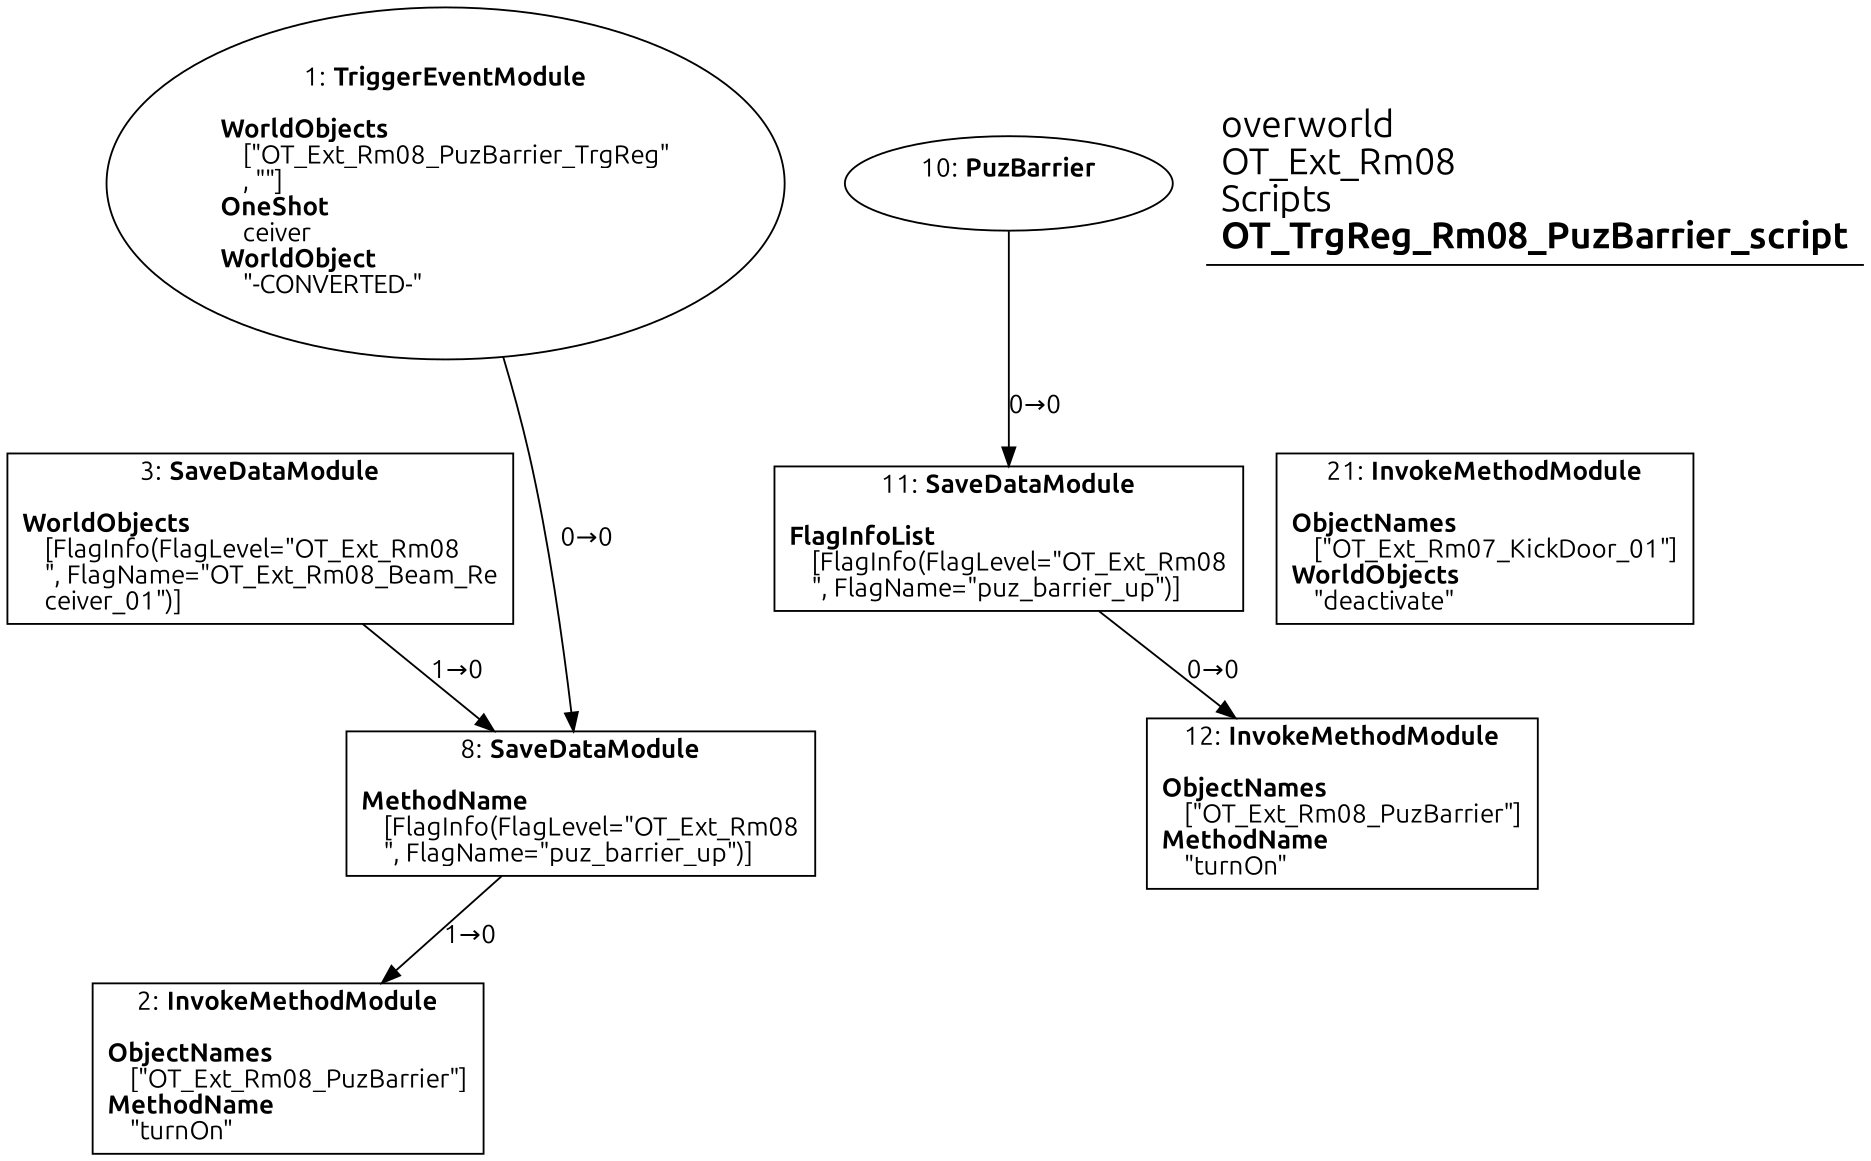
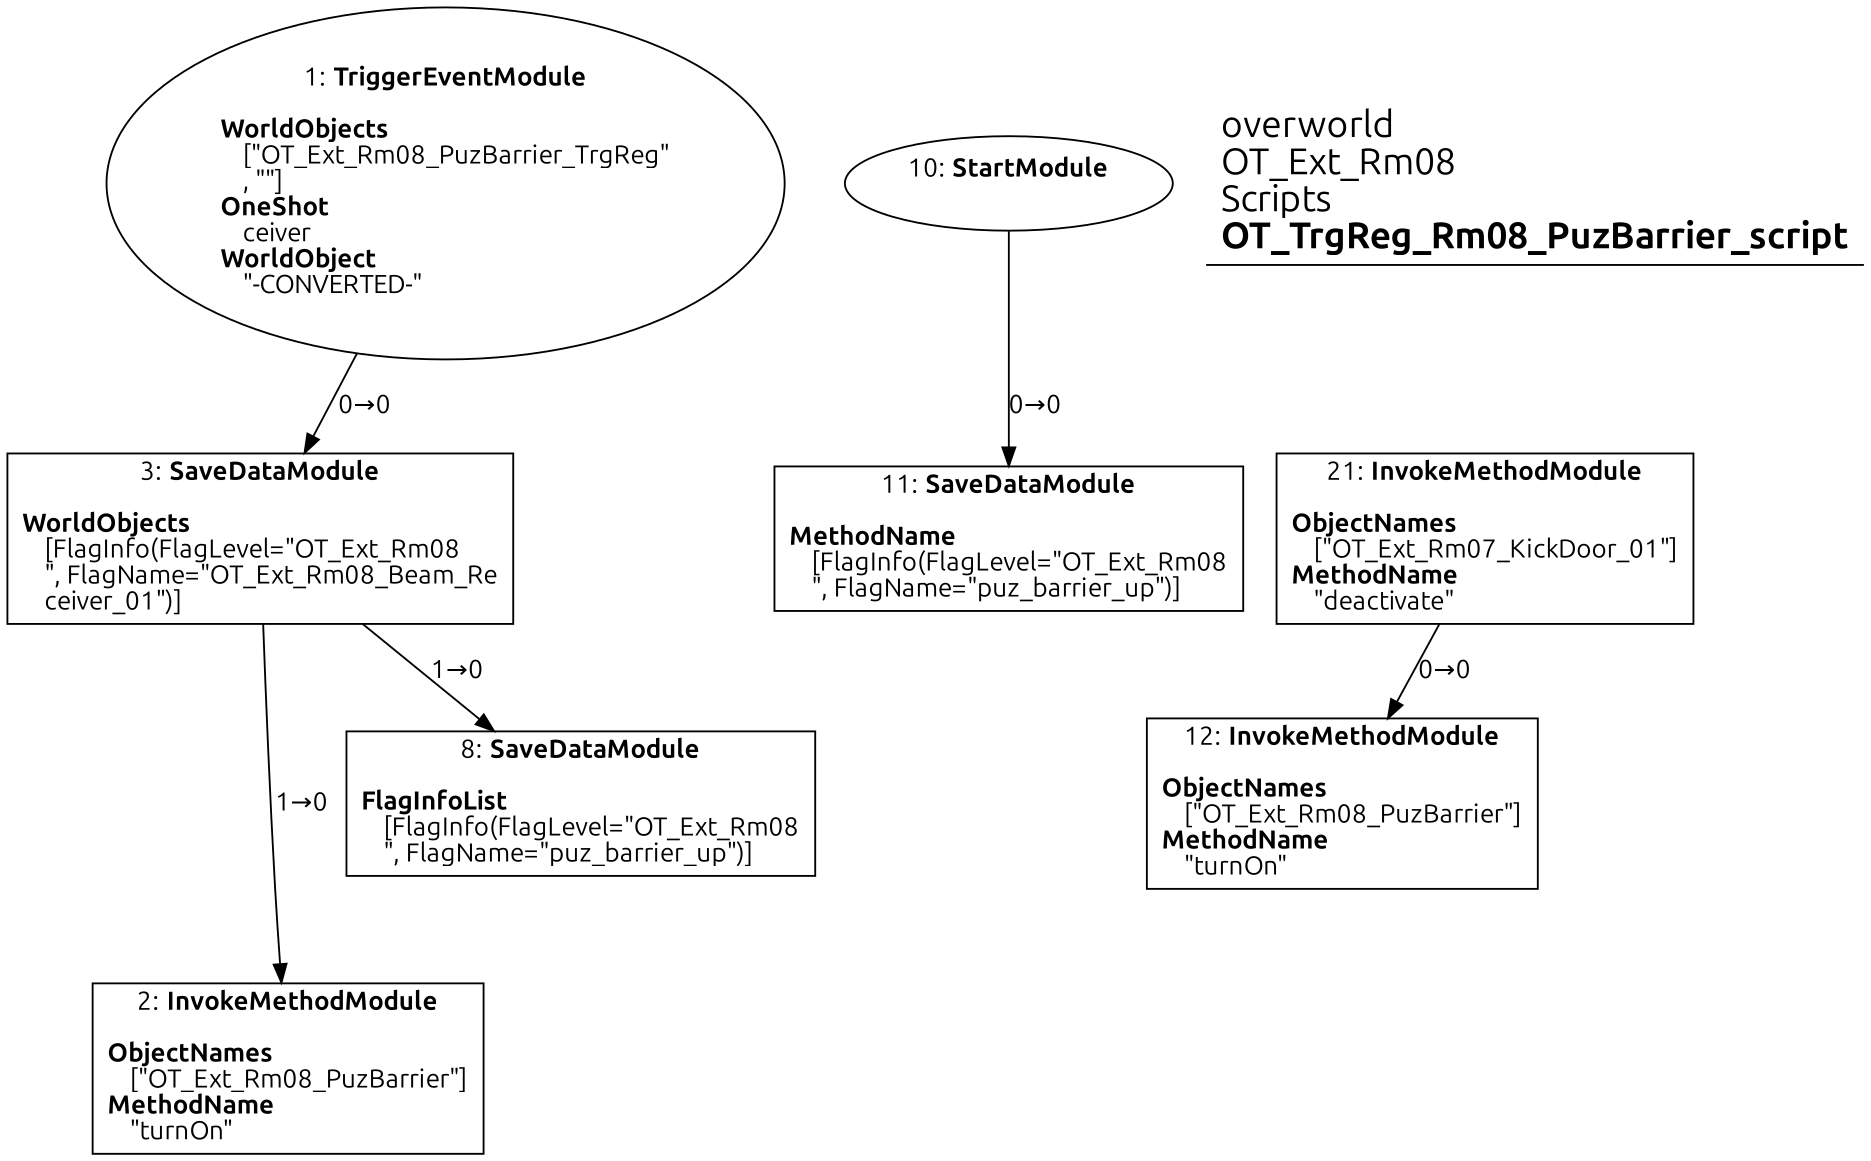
(1031, 169) -> (1031, 169)
(545, 533) -> (335, 395)
(862, 537) -> (874, 537)
(1376, 576) -> (1376, 576)
(1160, 659) -> (1418, 663)
(446, 802) -> (434, 802)
(449, 923) -> (270, 794)
